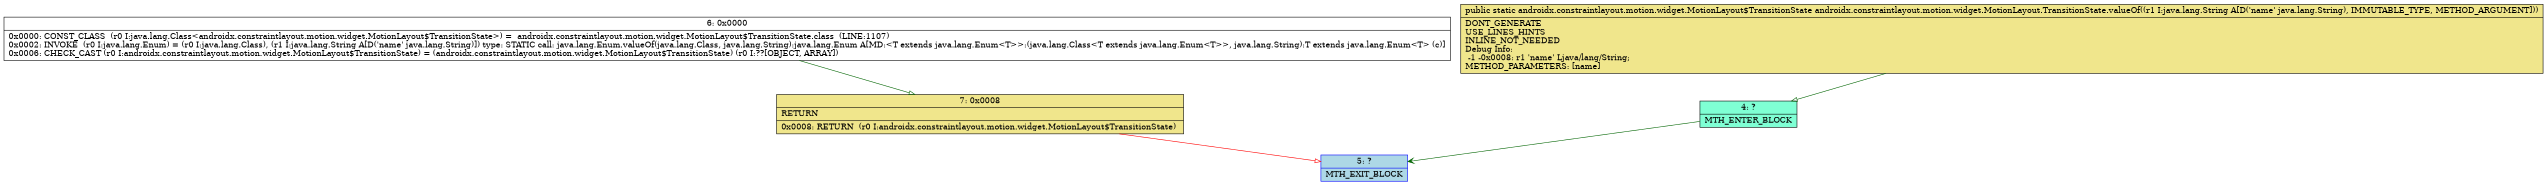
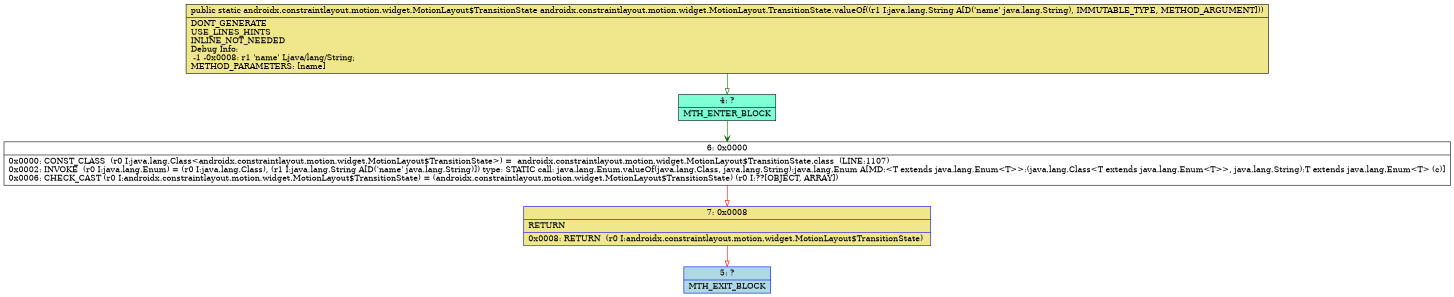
(854, 77) -> (727, 193)
(980, 114) -> (727, 226)
(1557, 141) -> (727, 128)
